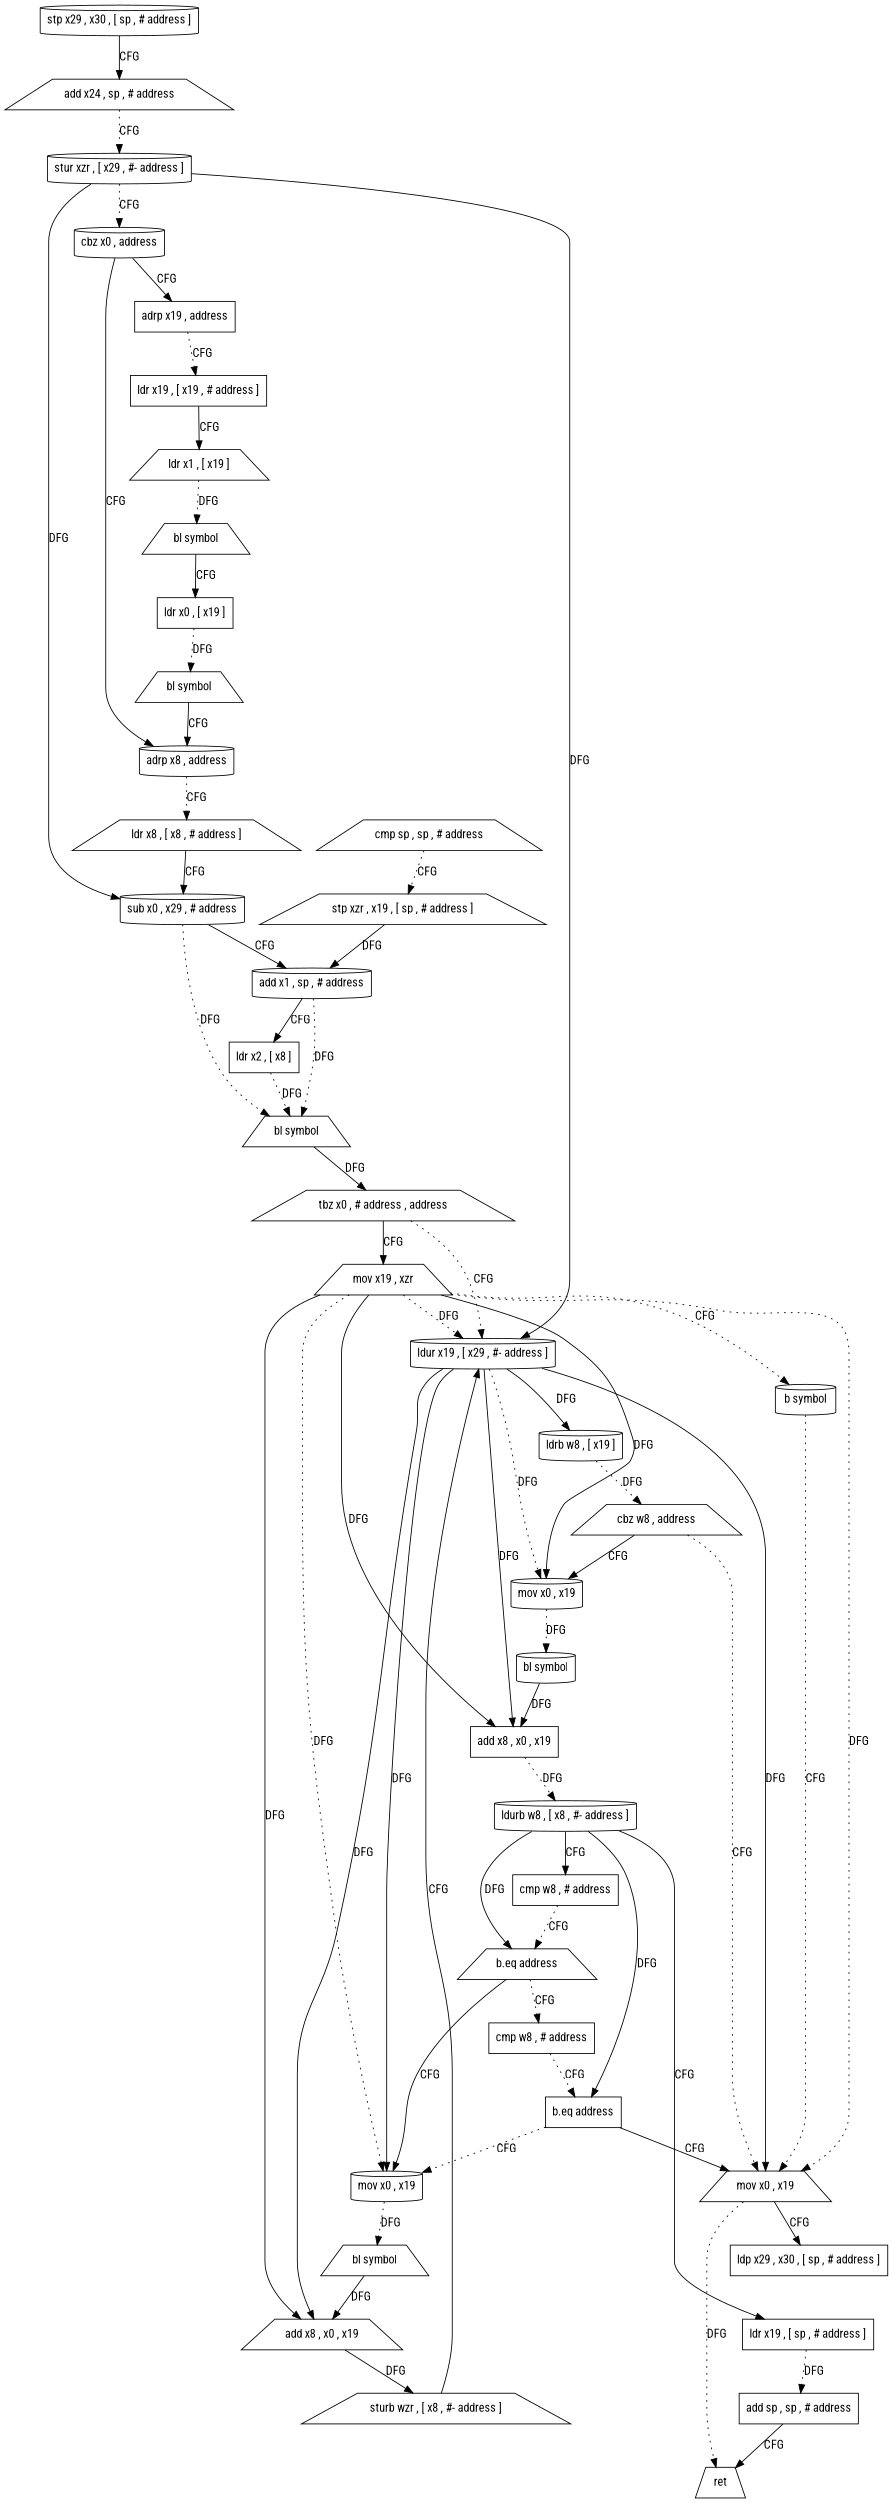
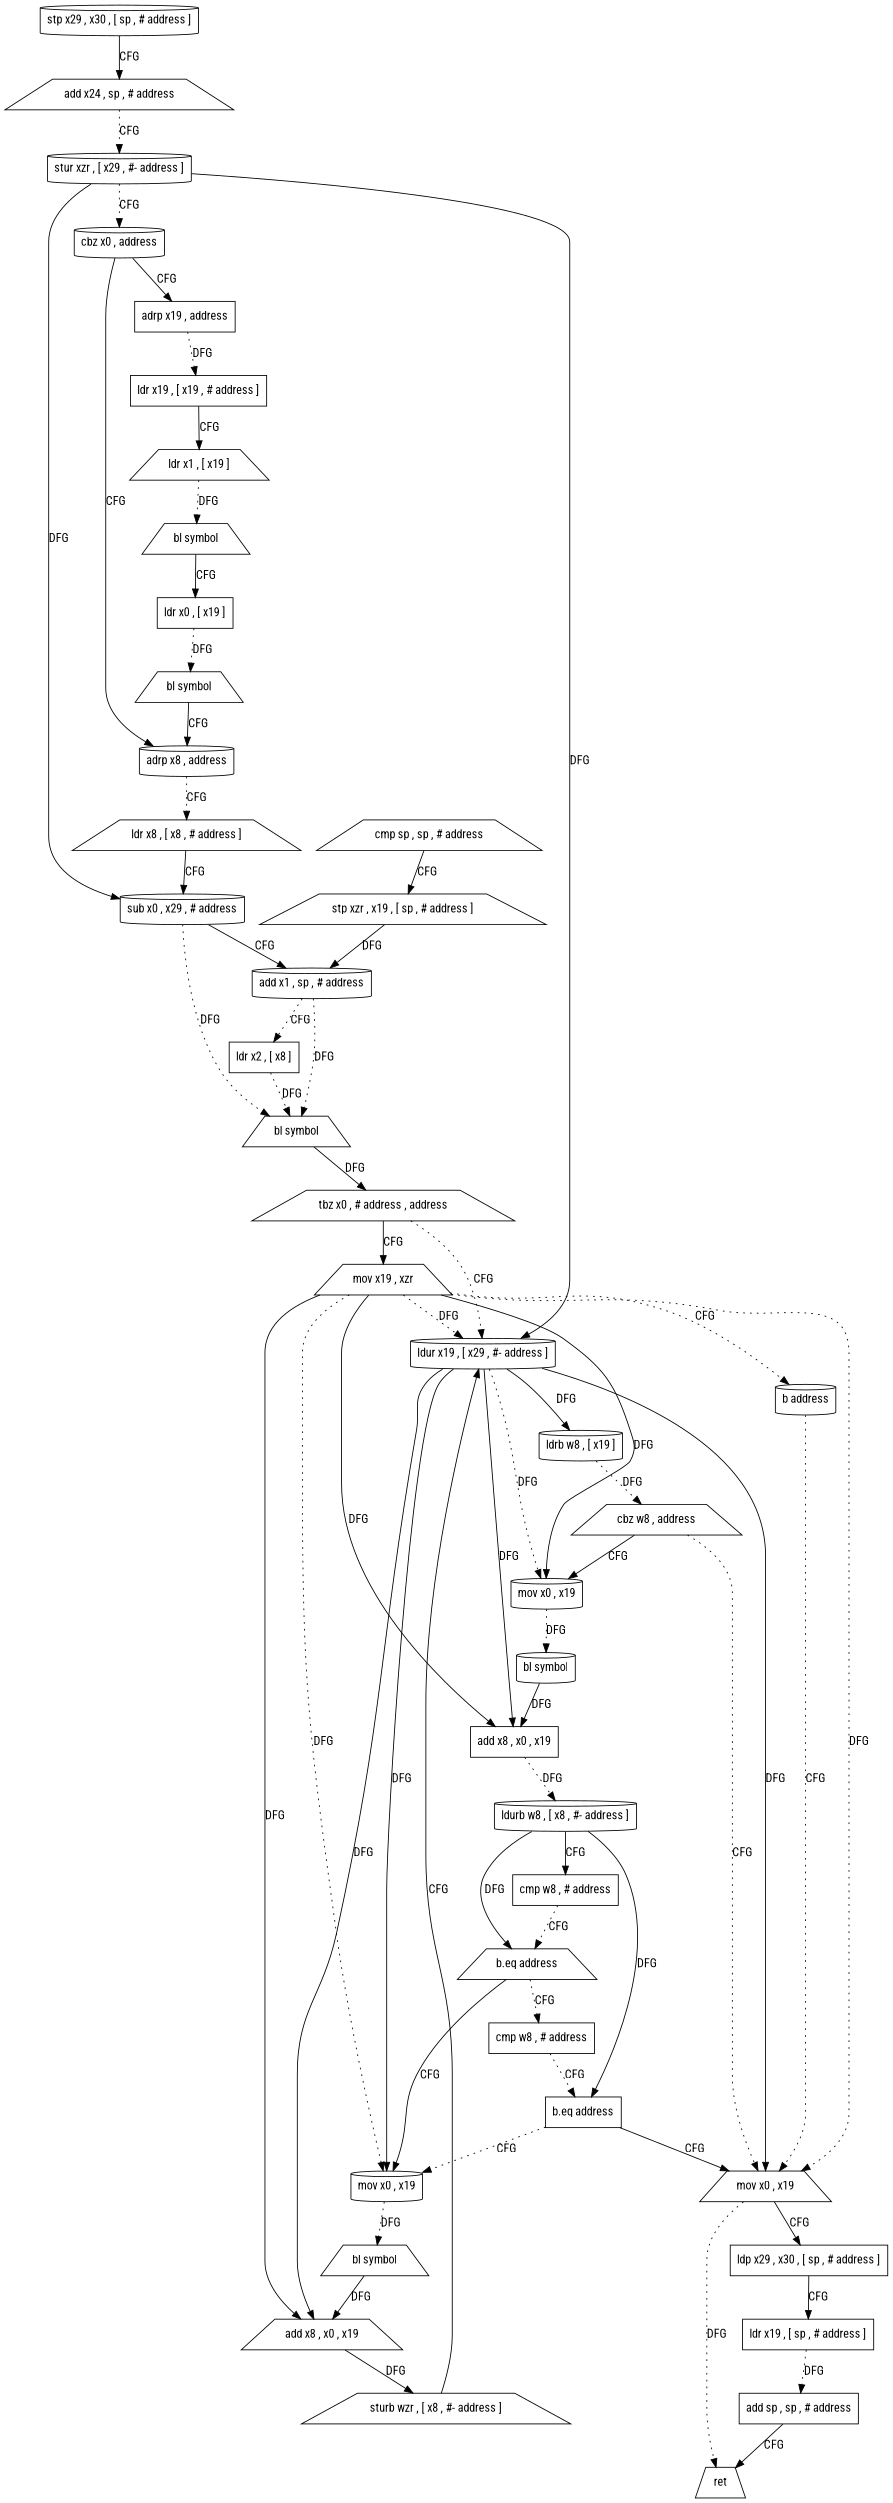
(203, 354) -> (203, 354)
(418, 868) -> (418, 868)
(290, 1017) -> (290, 1017)
(806, 1400) -> (806, 1400)
(674, 2083) -> (809, 2293)
